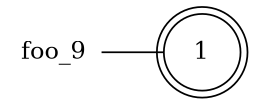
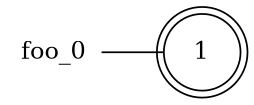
(54, 52) -> (54, 52)
